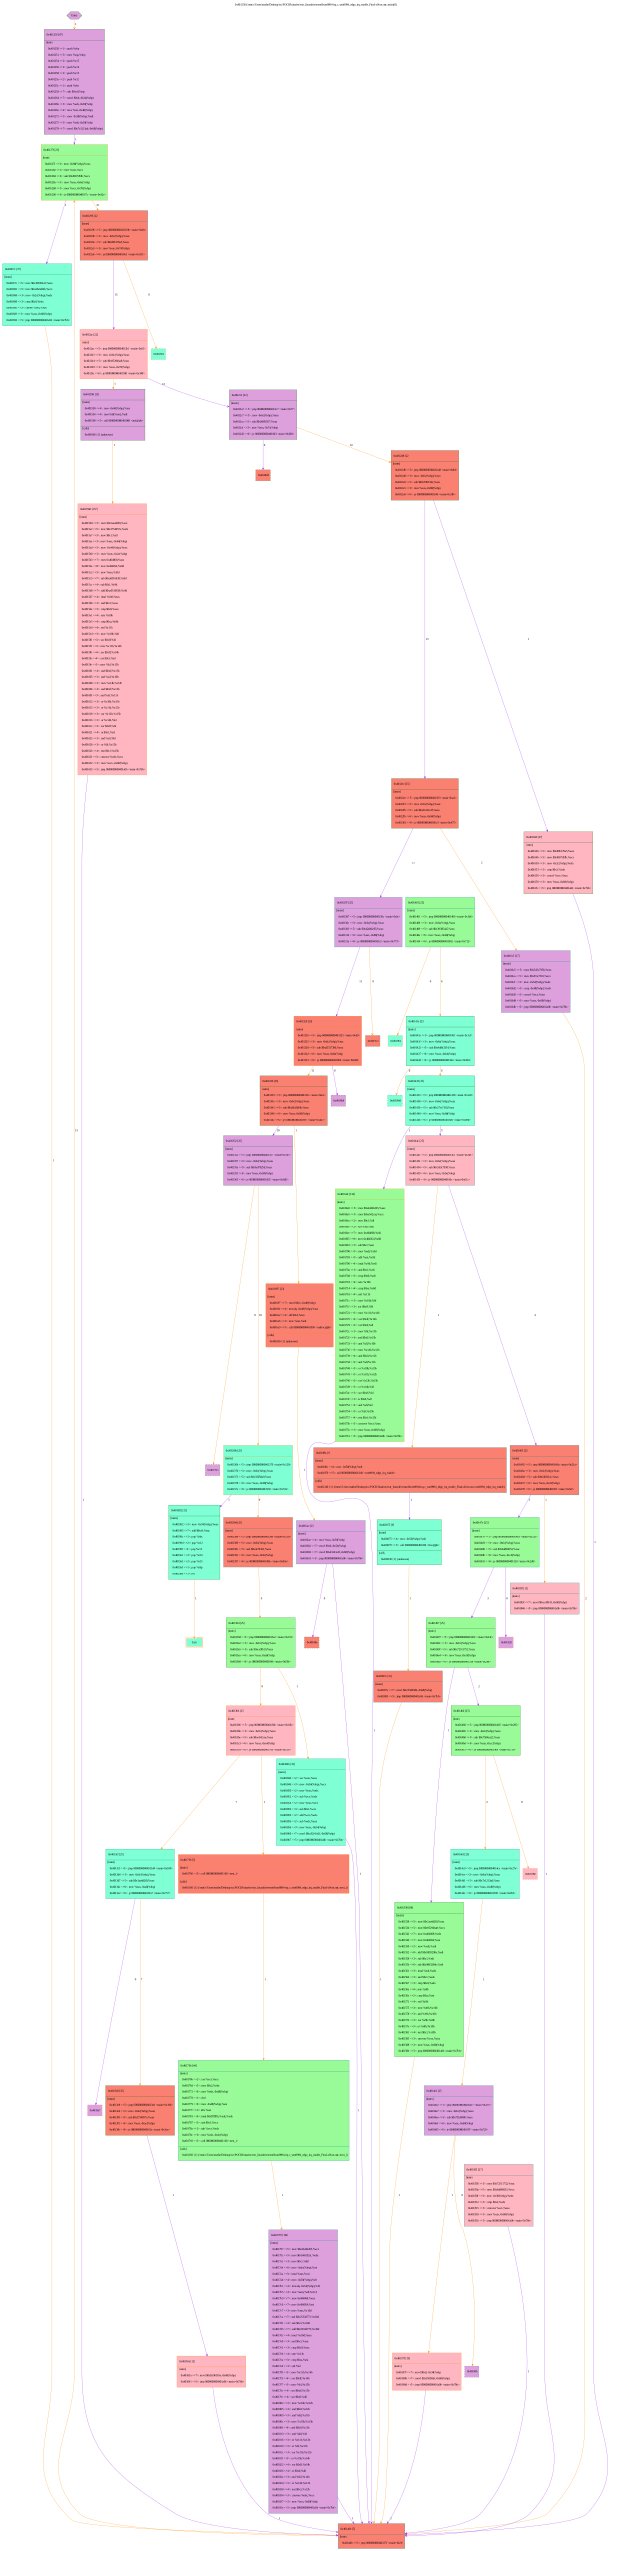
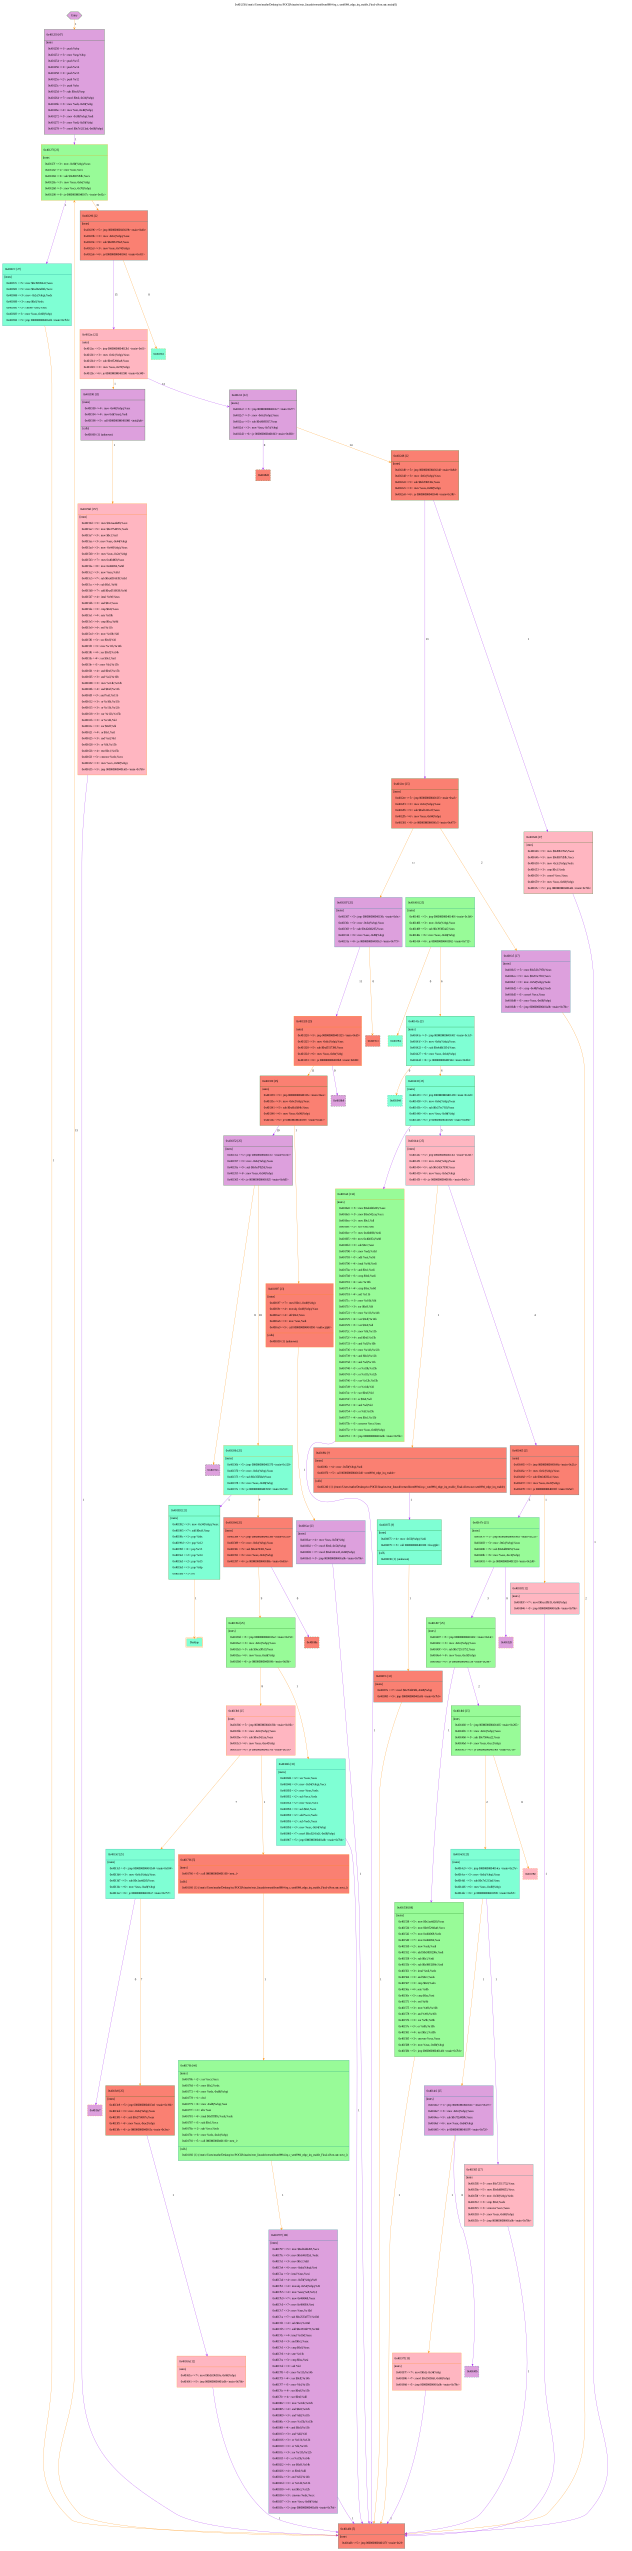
(397, 862) -> (397, 862)
(320, 1600) -> (290, 1601)
(194, 1643) -> (194, 1643)
none -> (494, 2031)
(468, 2249) -> (468, 2249)
